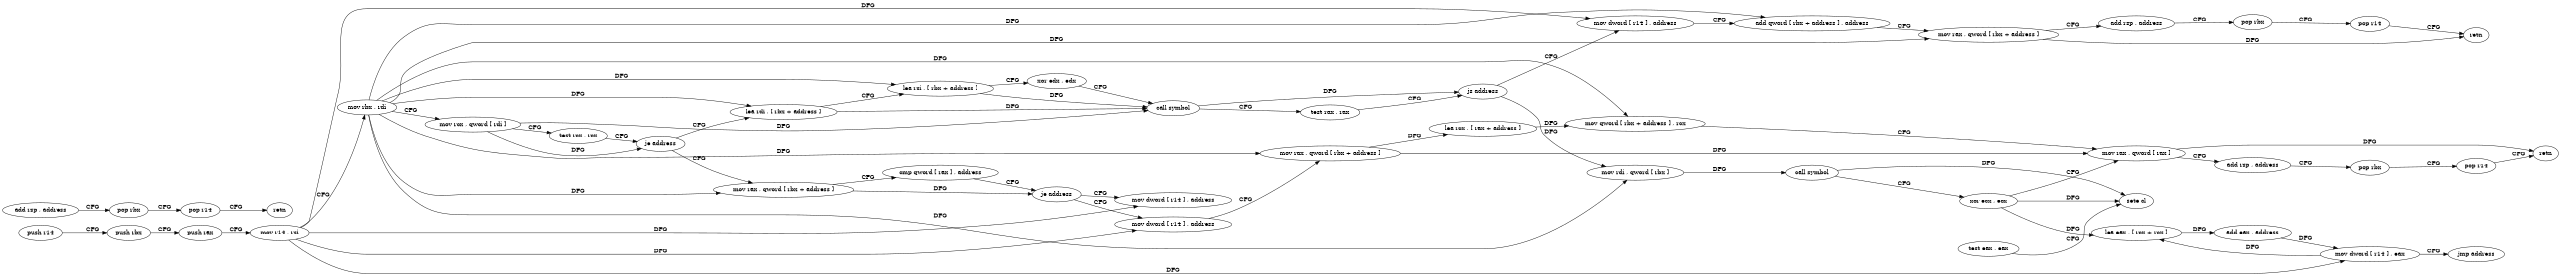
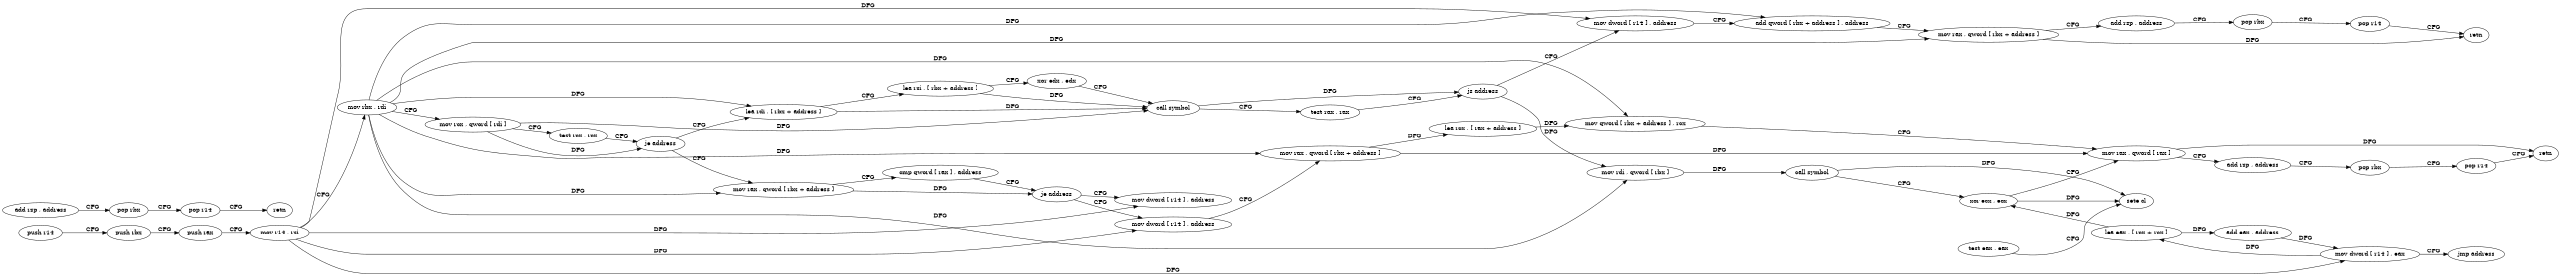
(635, 79) -> none
(2044, 226) -> (2062, 217)
